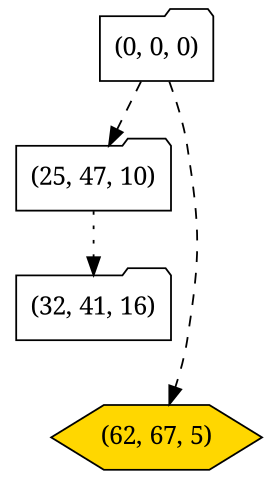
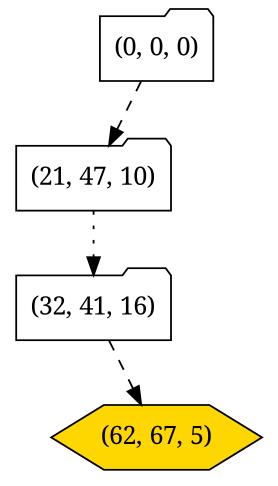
(94, 178) -> (94, 178)
(197, 234) -> (121, 365)
